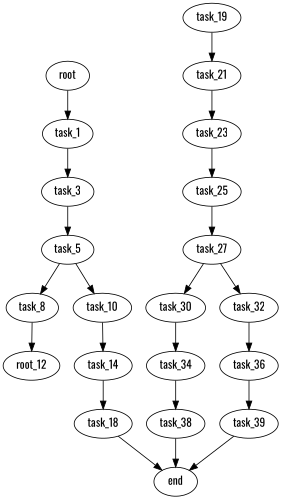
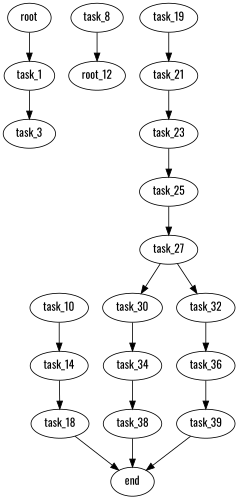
(68, 250) -> none
